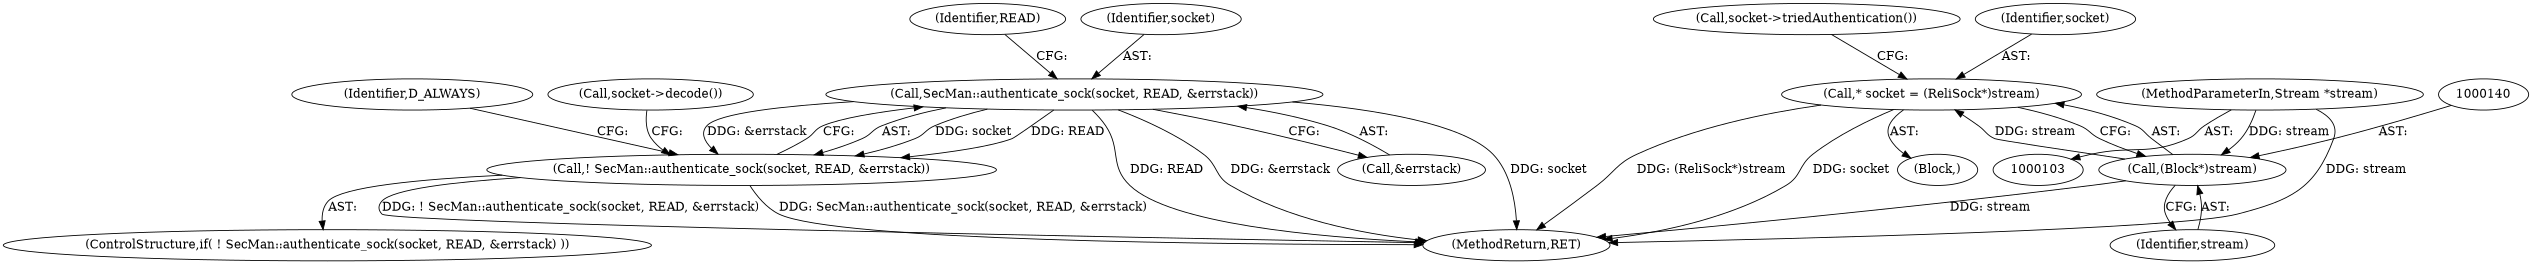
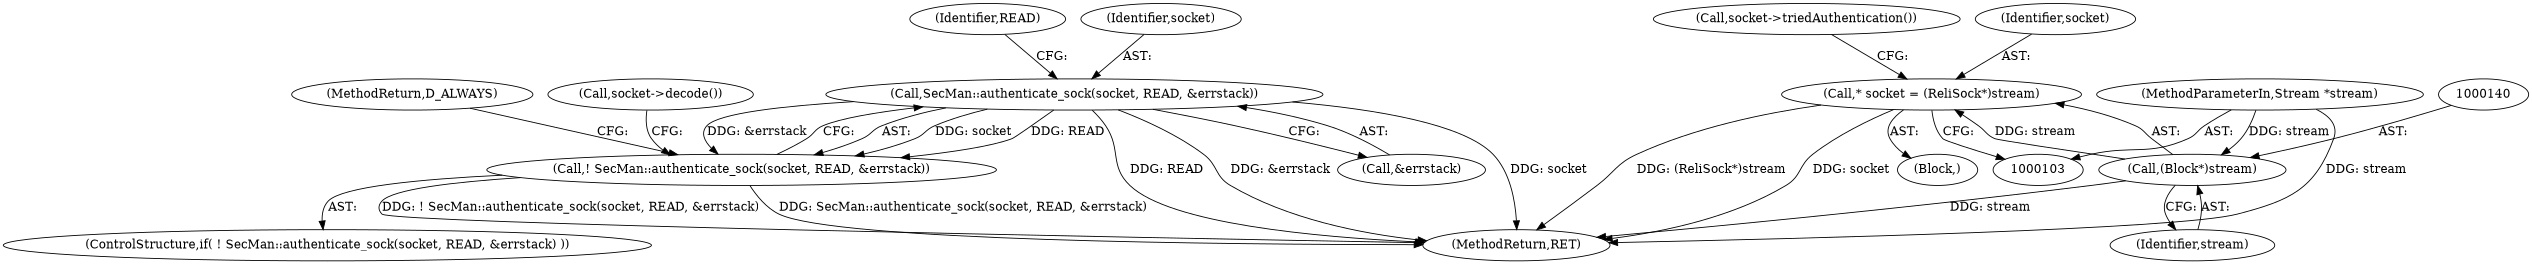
(412, 94) -> (412, 94)
(2079, 126) -> (1955, 144)
